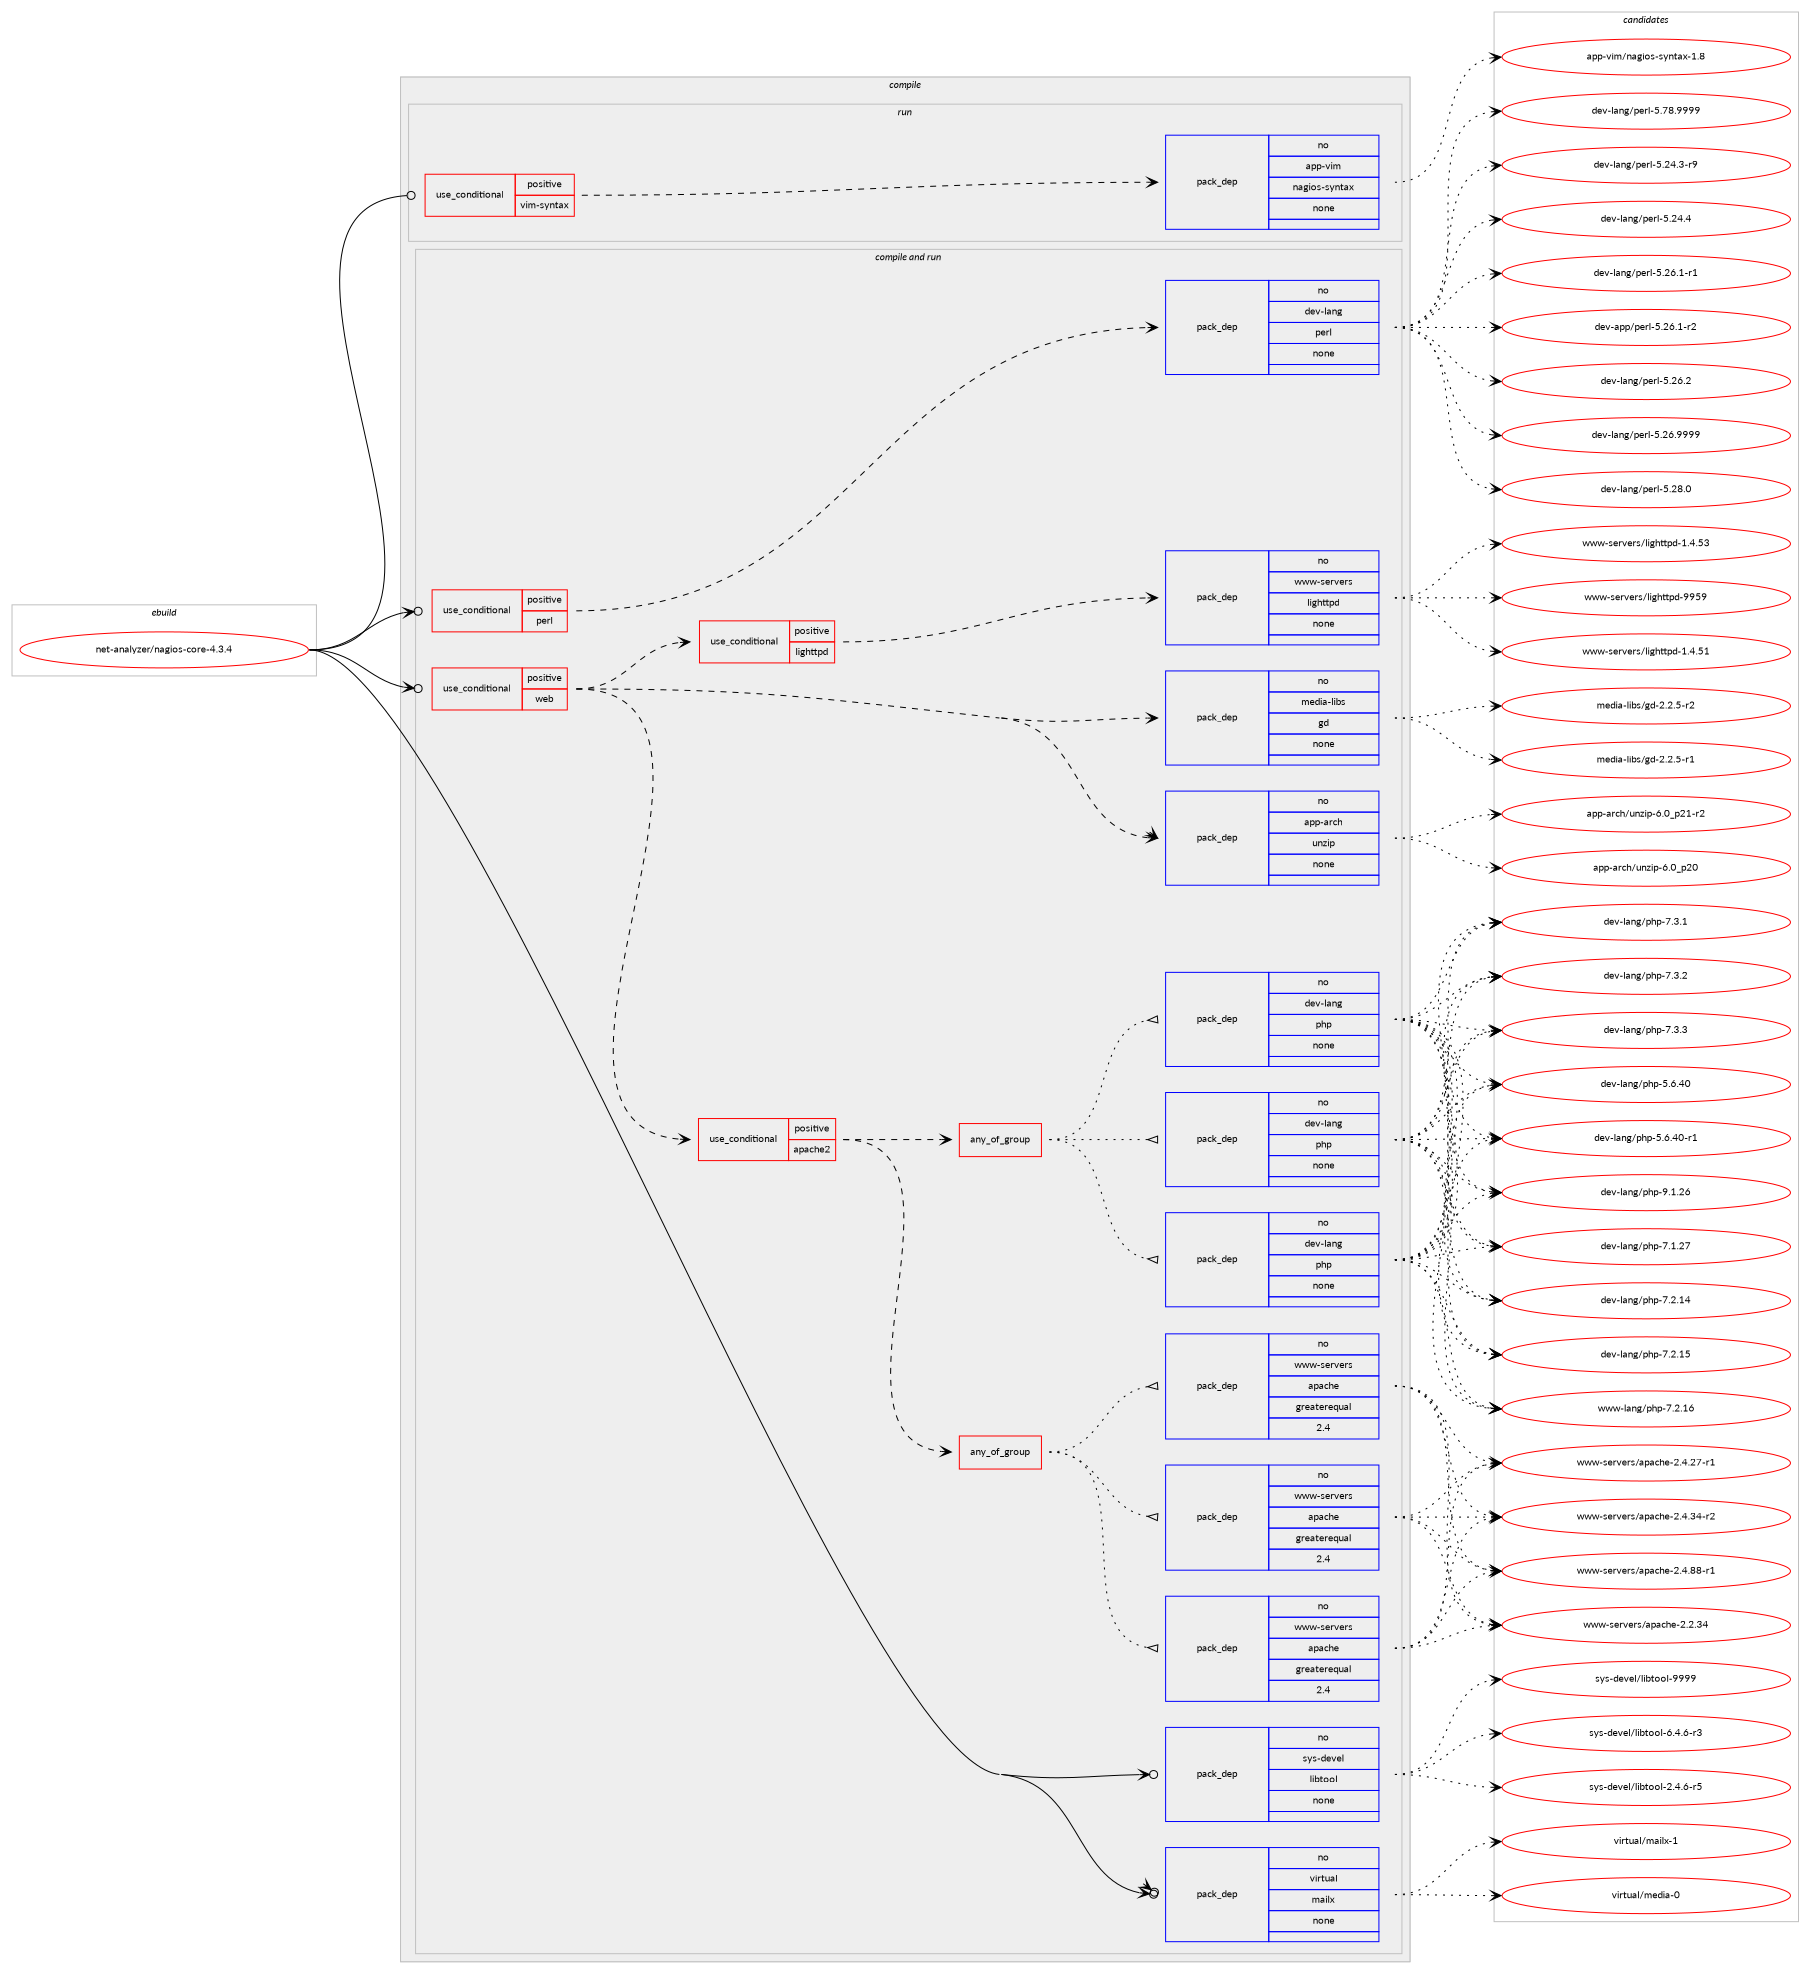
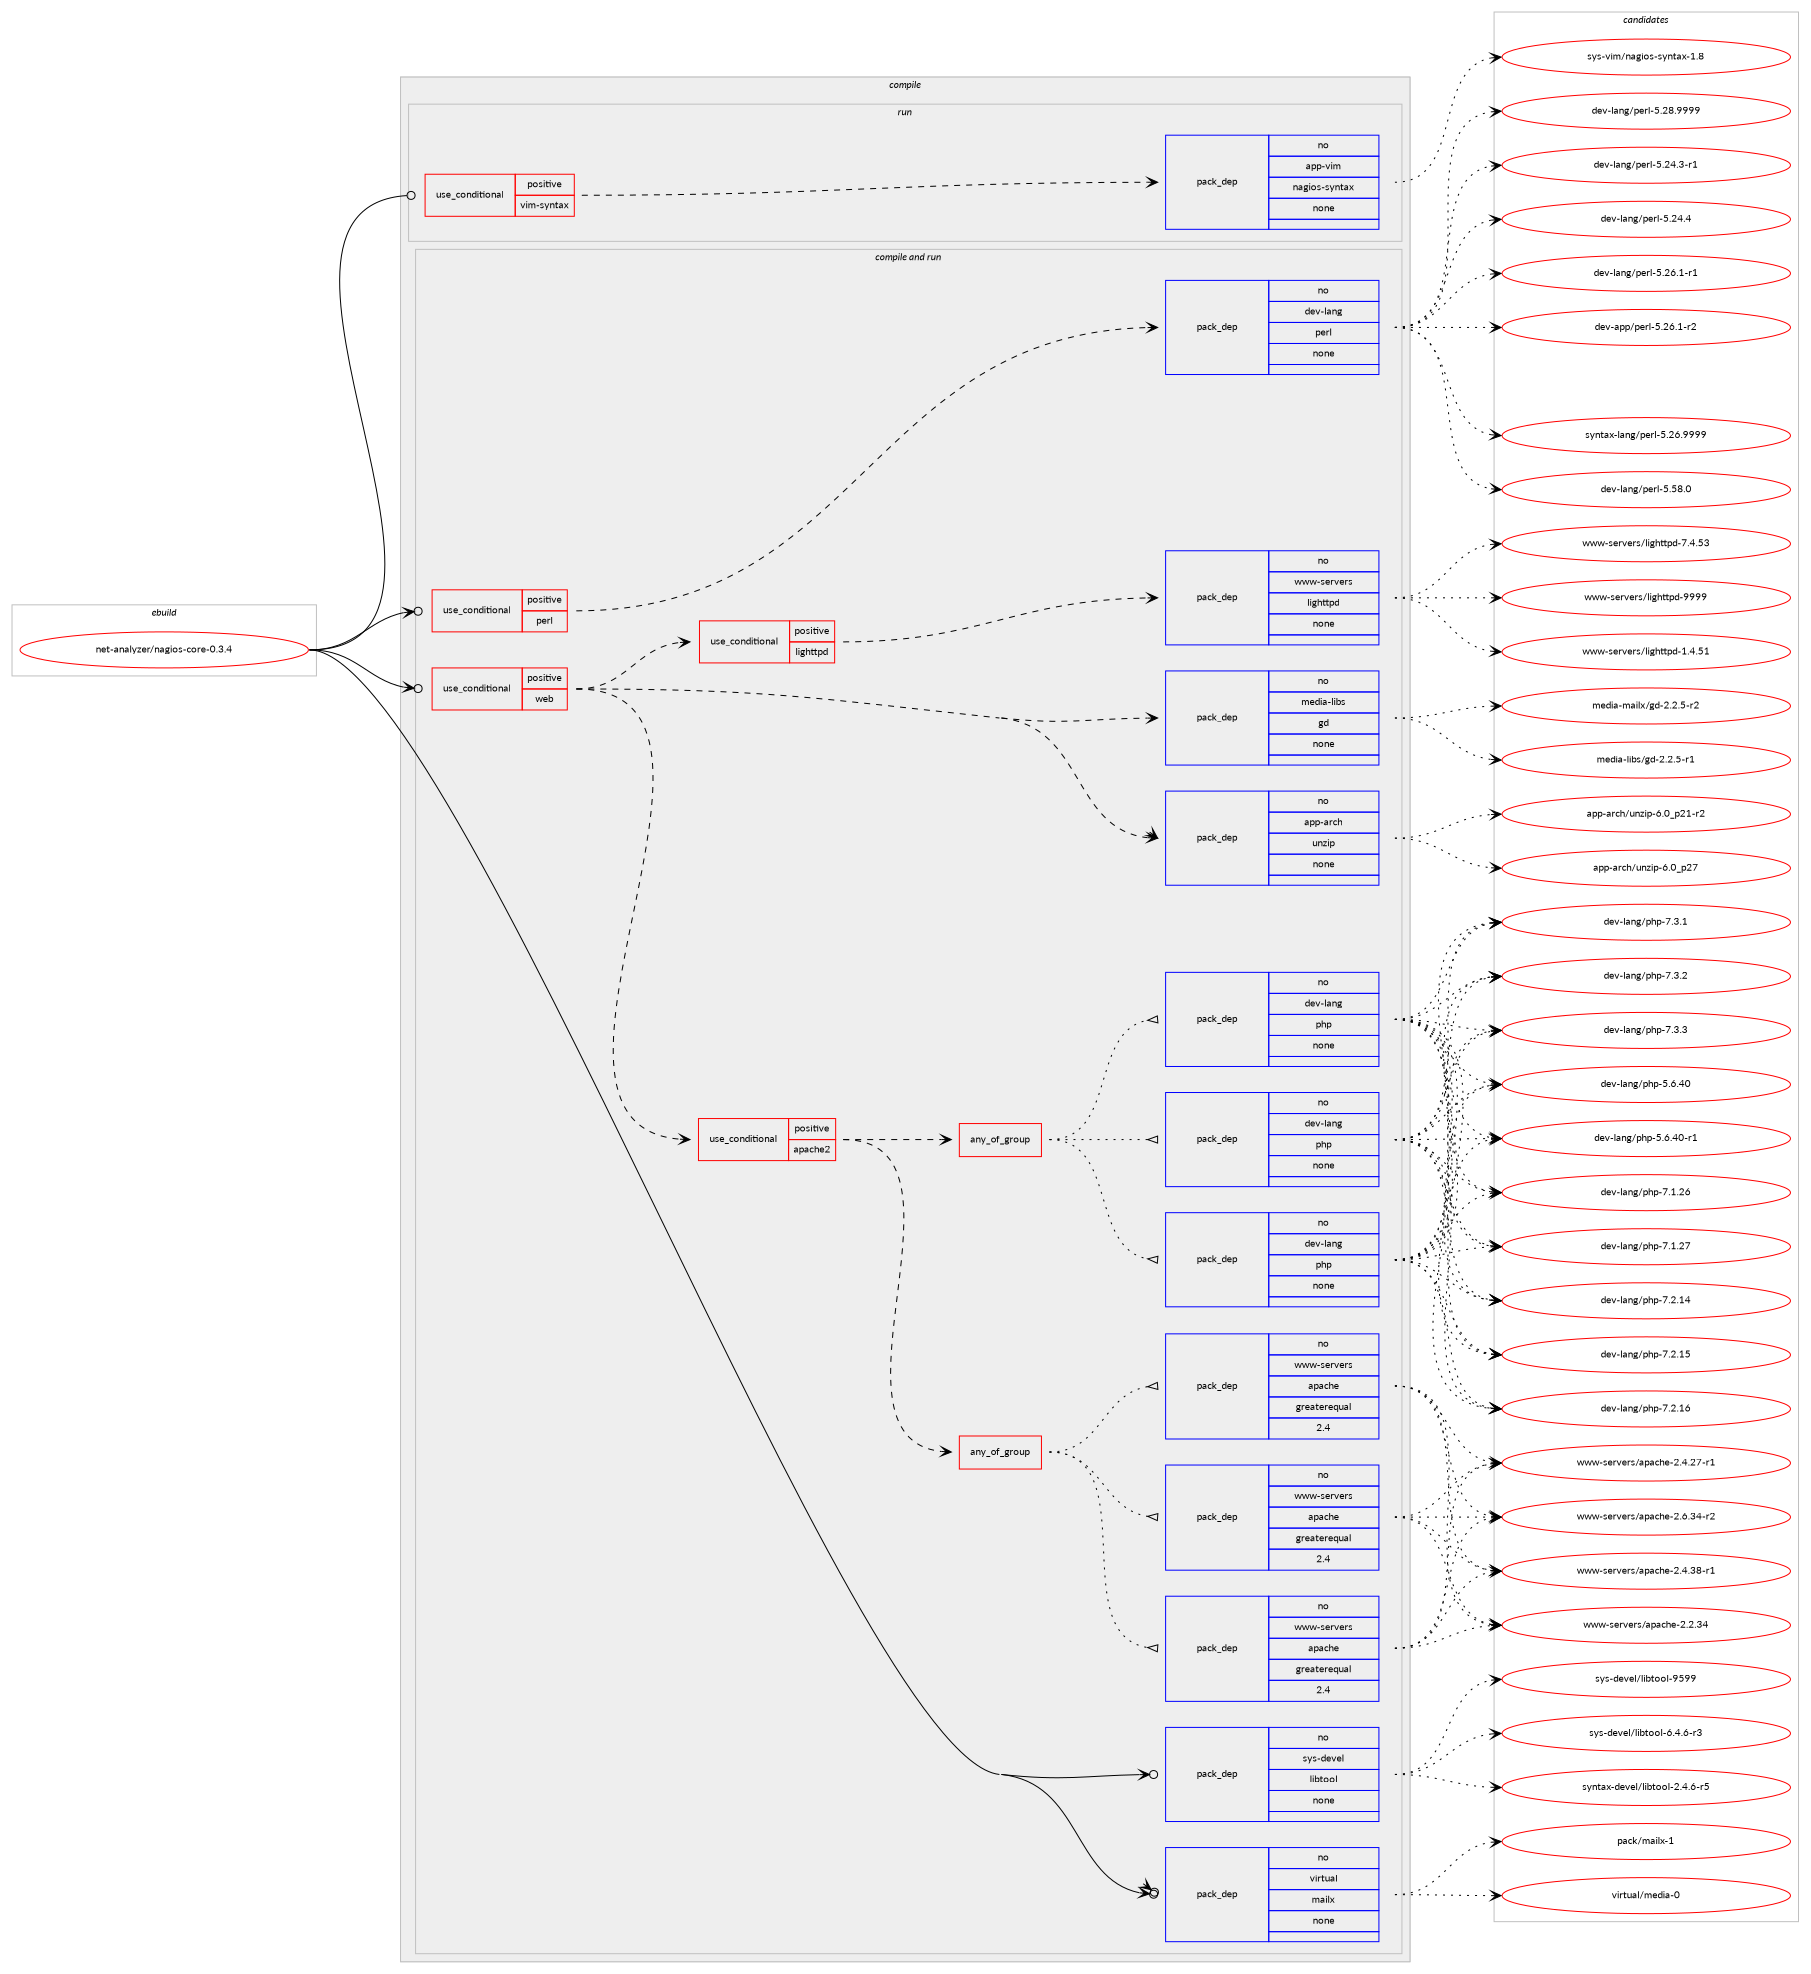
(1646, 57) -> (1646, 57)
(1646, 111) -> (1646, 111)
(1646, 165) -> (1646, 165)
(1646, 382) -> none
(1646, 436) -> (1646, 436)
(1646, 490) -> (1646, 490)
(1646, 544) -> (1646, 544)
(1646, 598) -> (1646, 598)
(164, 650) -> (164, 650)
(1646, 706) -> (1646, 706)
(1646, 868) -> (1646, 868)
(1646, 1193) -> (1646, 1193)
(1646, 1409) -> (1646, 1409)
(1646, 1517) -> (1646, 1517)
(1646, 1571) -> (1646, 1571)
(1646, 1679) -> (1646, 1679)
(1646, 1787) -> (1646, 1787)
(1646, 1842) -> (1646, 1842)
